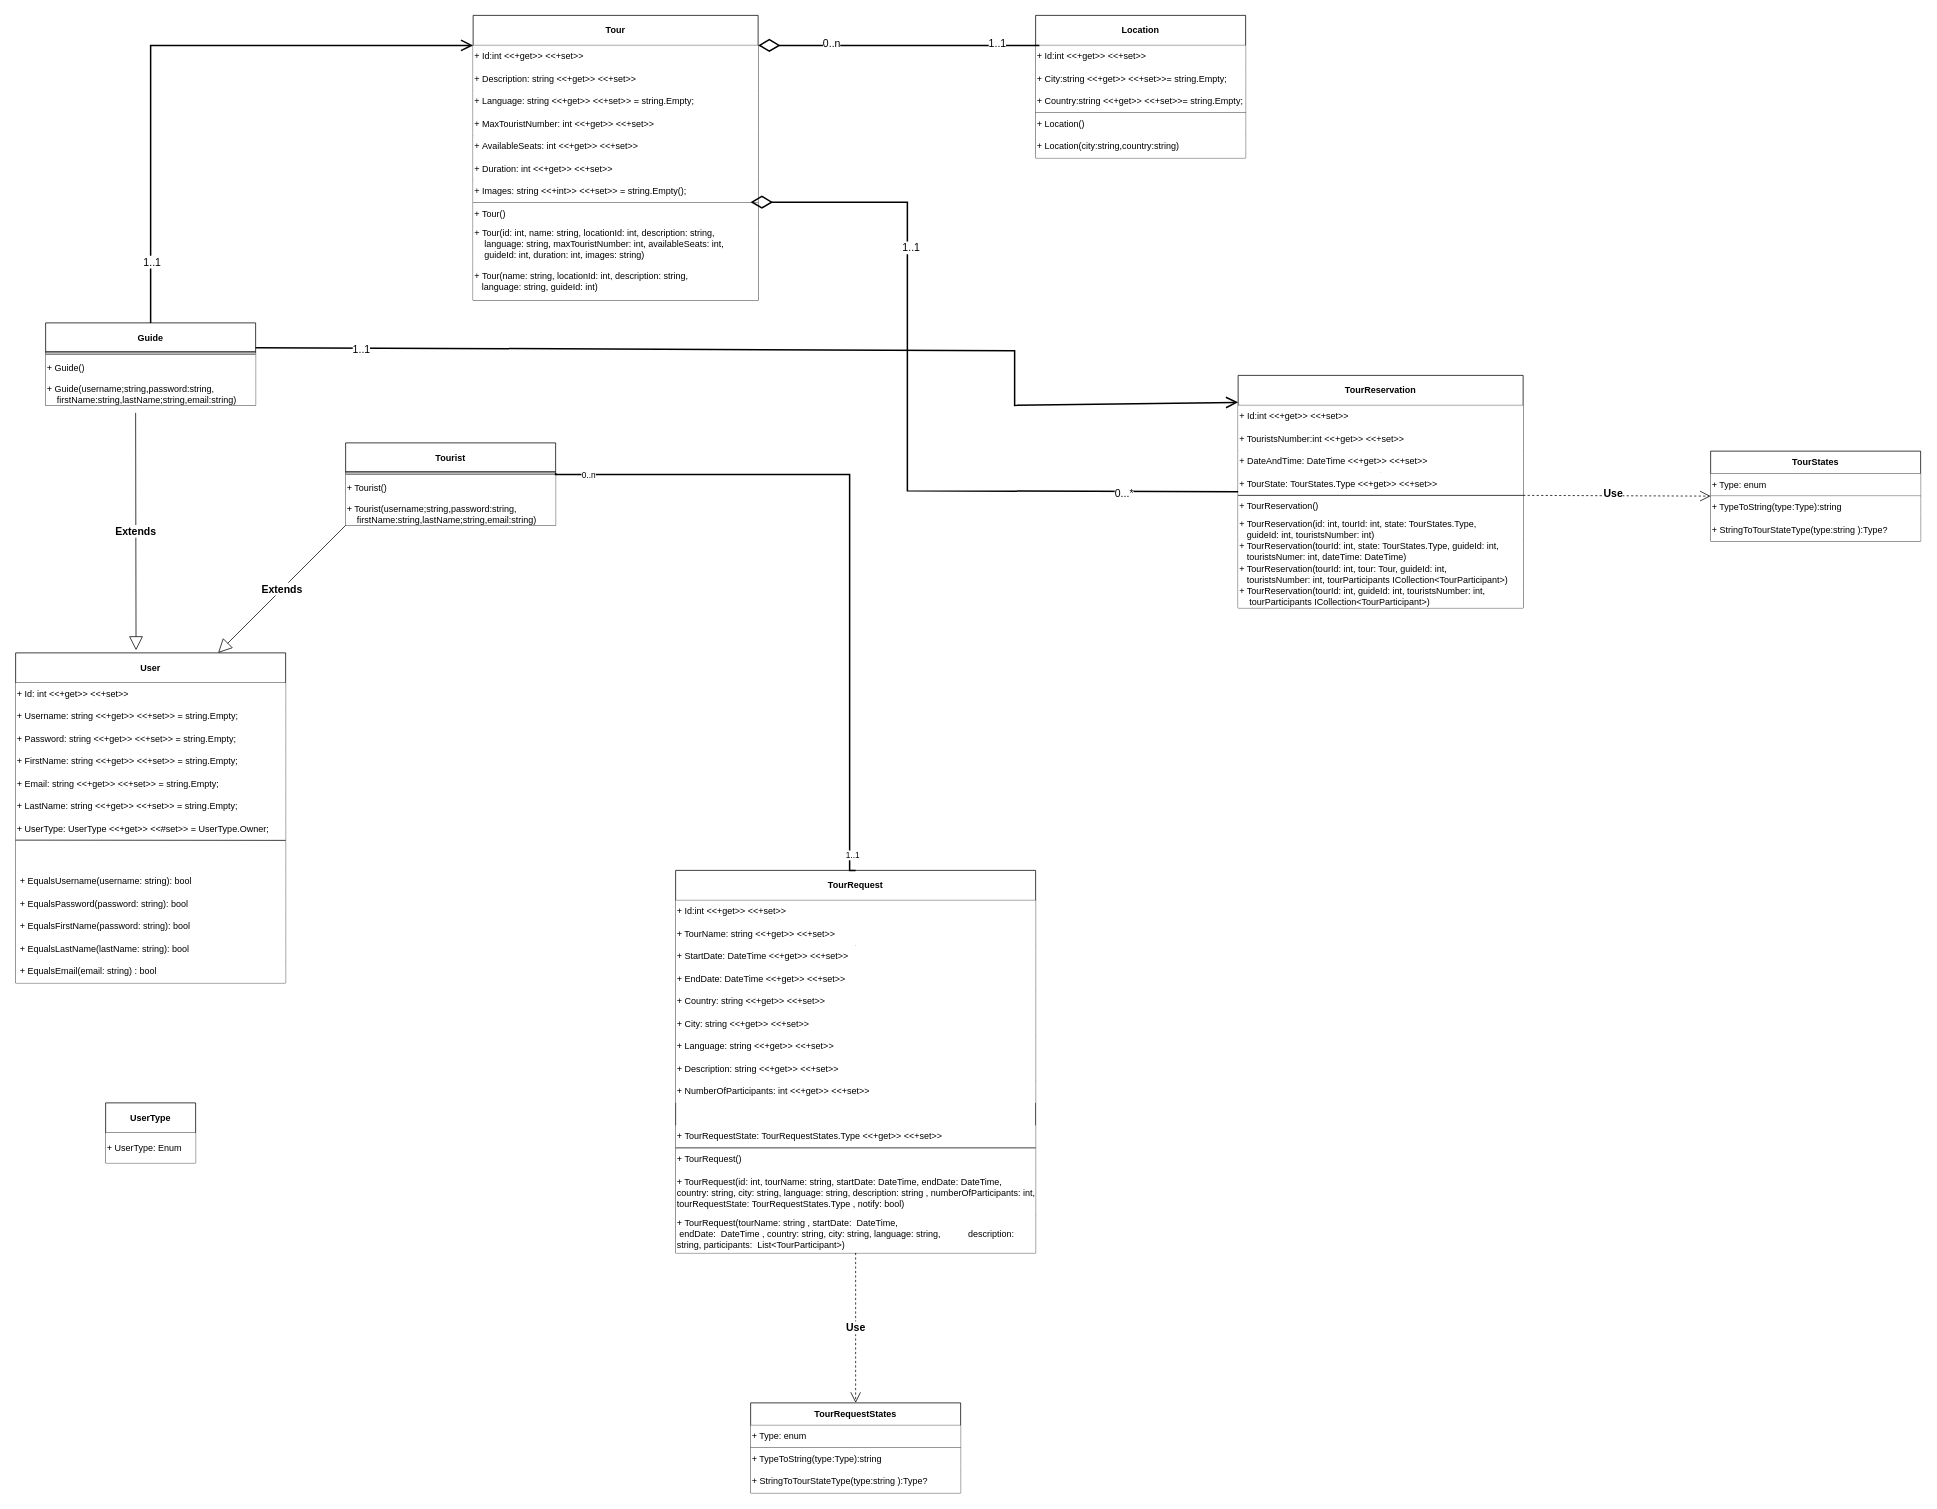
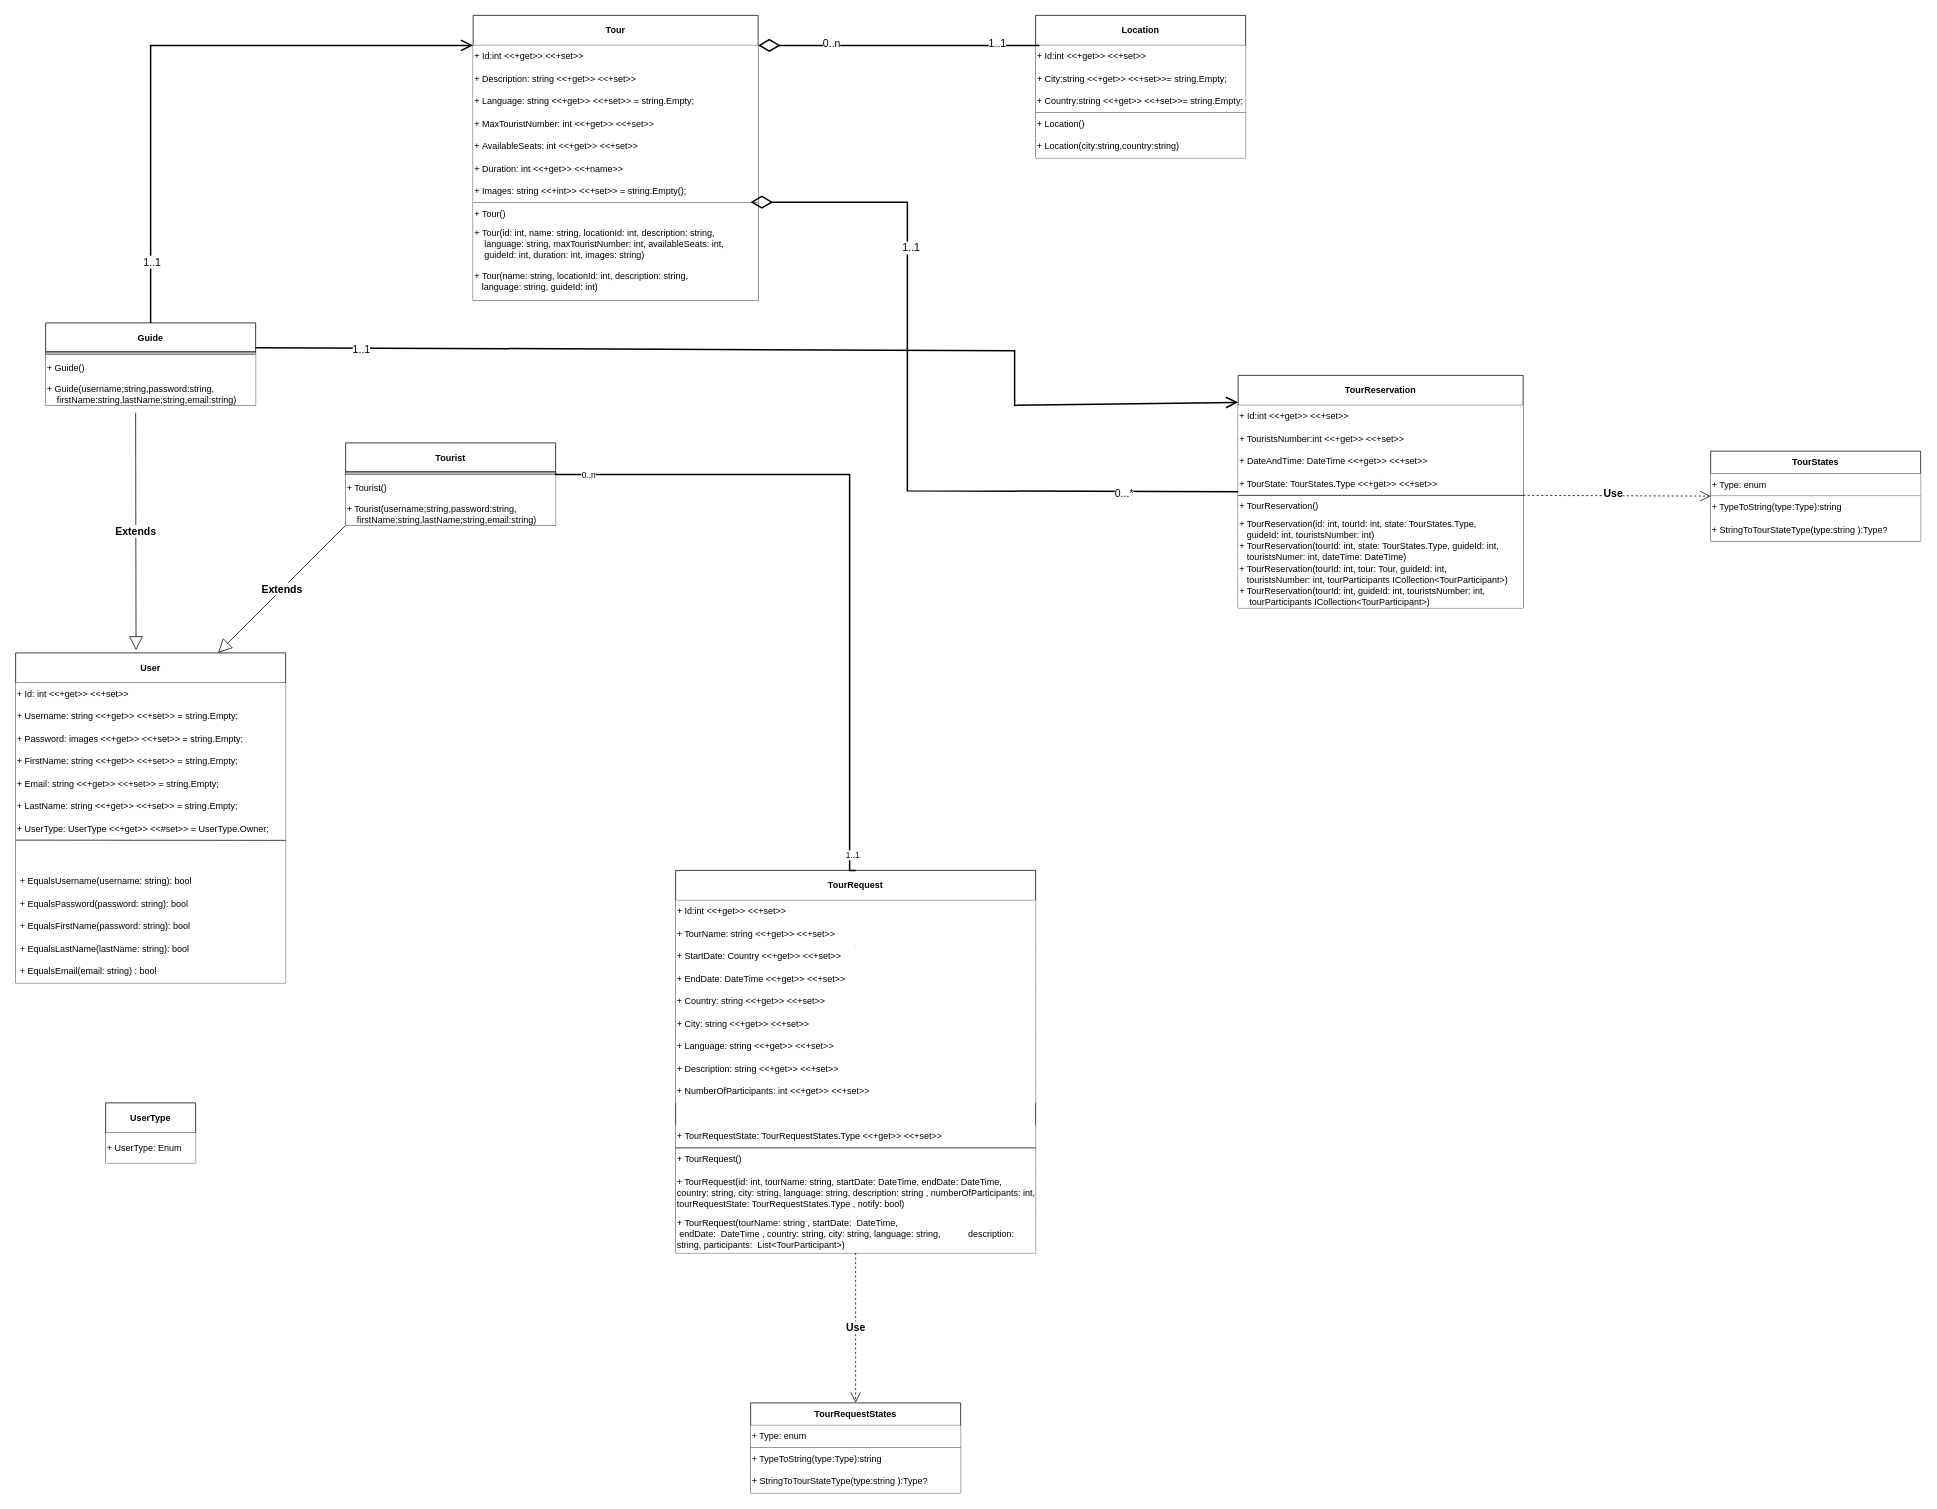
(551, 169) -> (553, 169)
(136, 739) -> (136, 739)
(768, 957) -> (767, 957)
